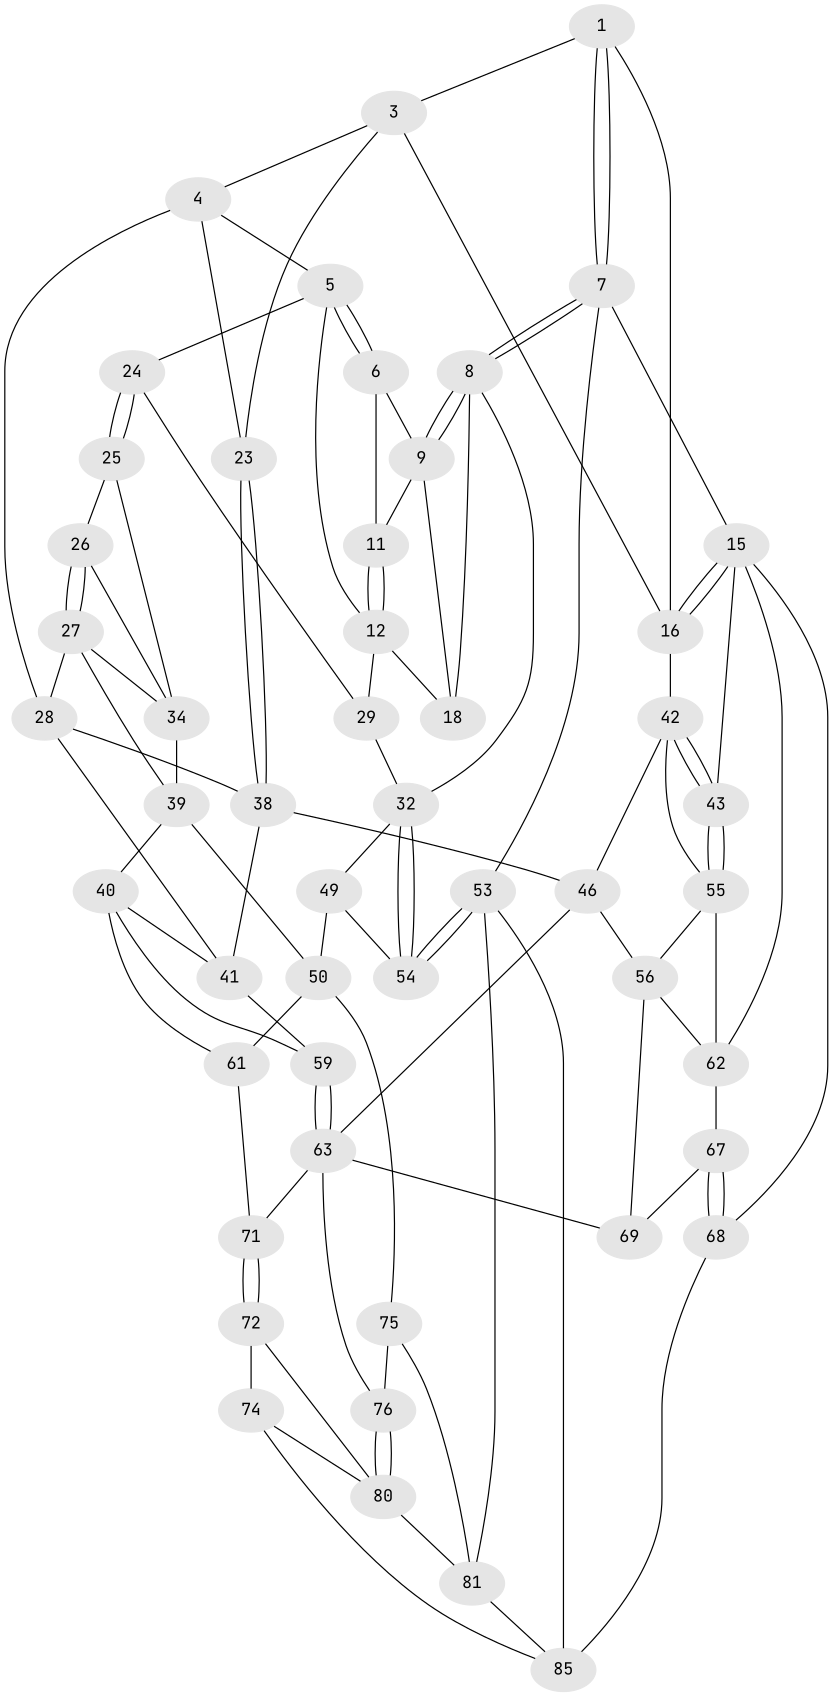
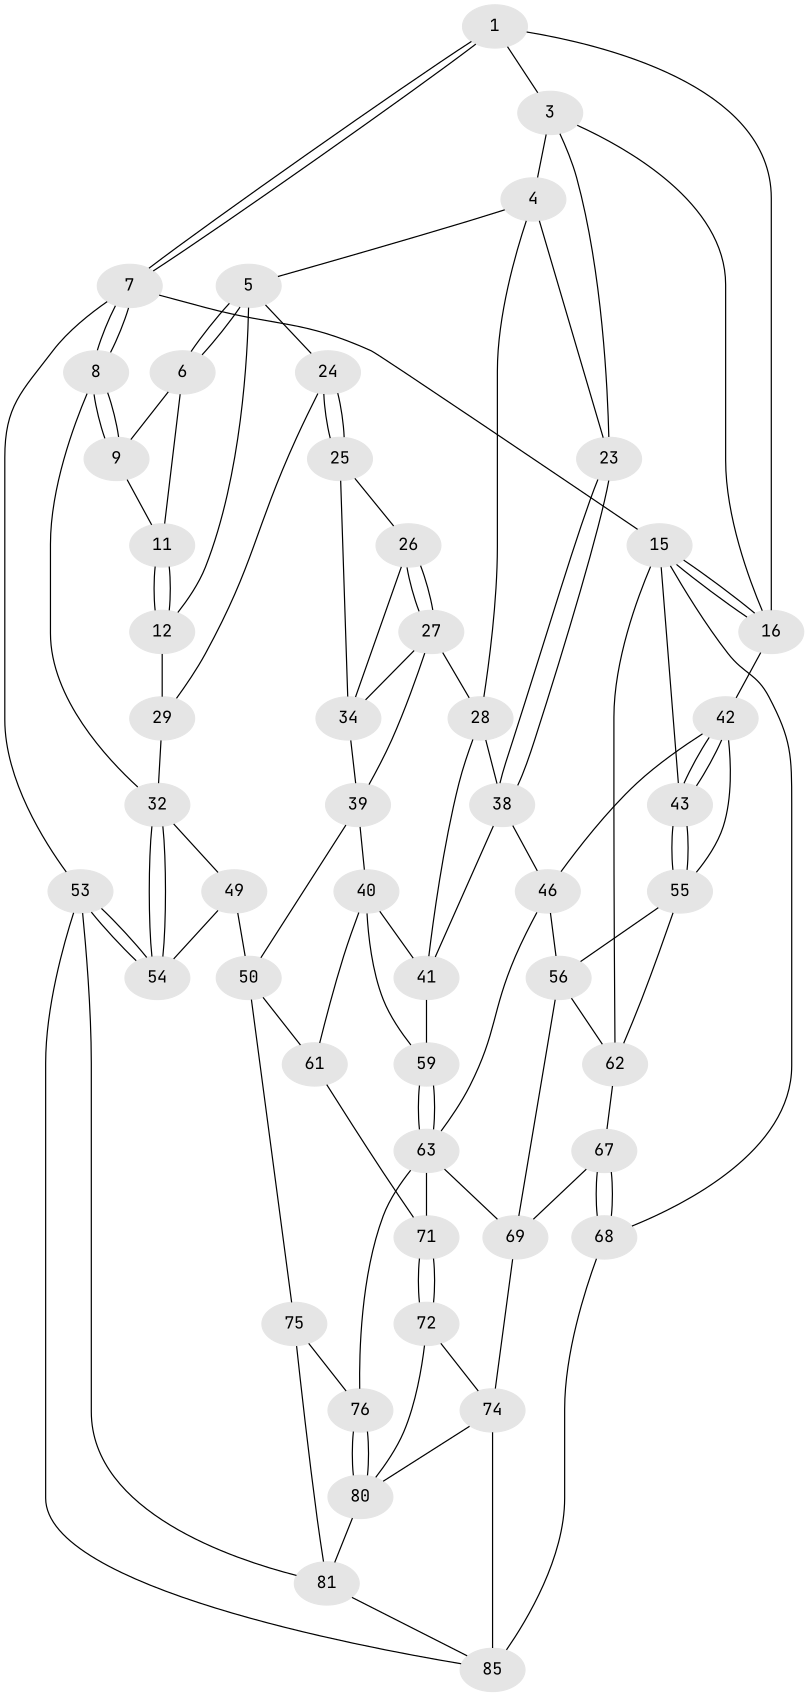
(453, 718) -> none
none -> (504, 1324)
